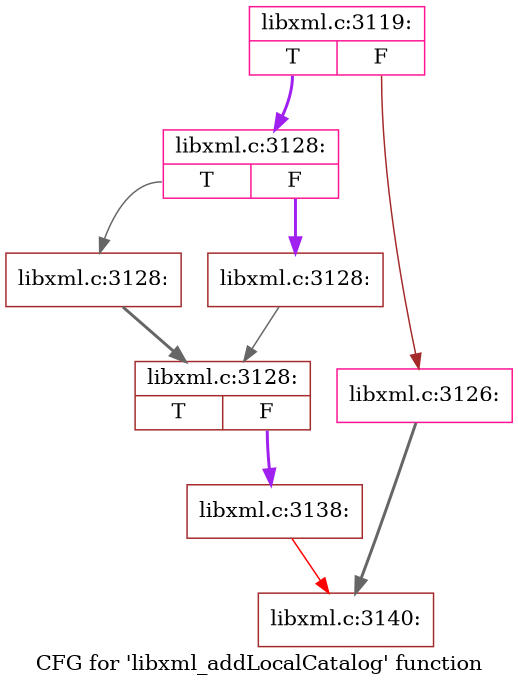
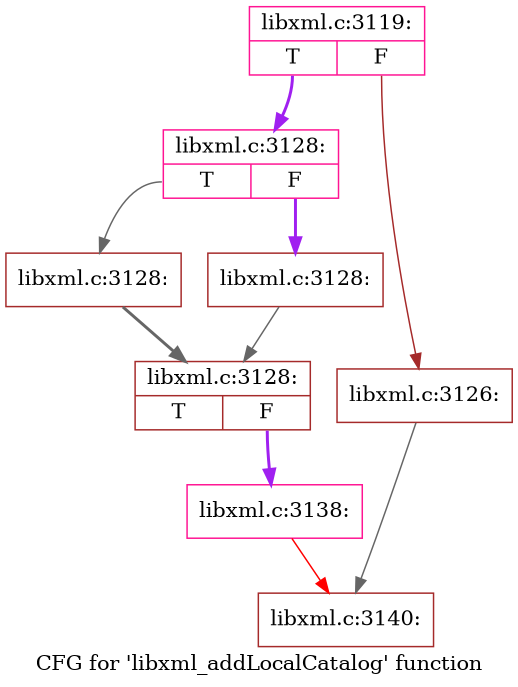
(425, 396) -> (425, 396)
(389, 501) -> (389, 501)
(275, 511) -> (275, 511)
